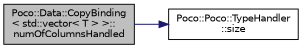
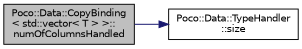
(233, 24) -> (233, 24)
